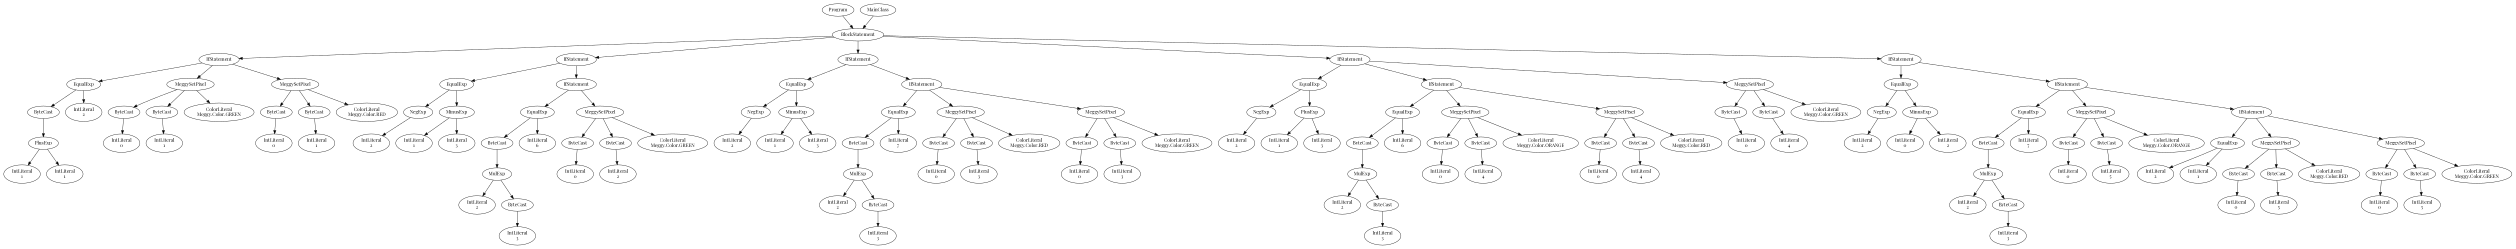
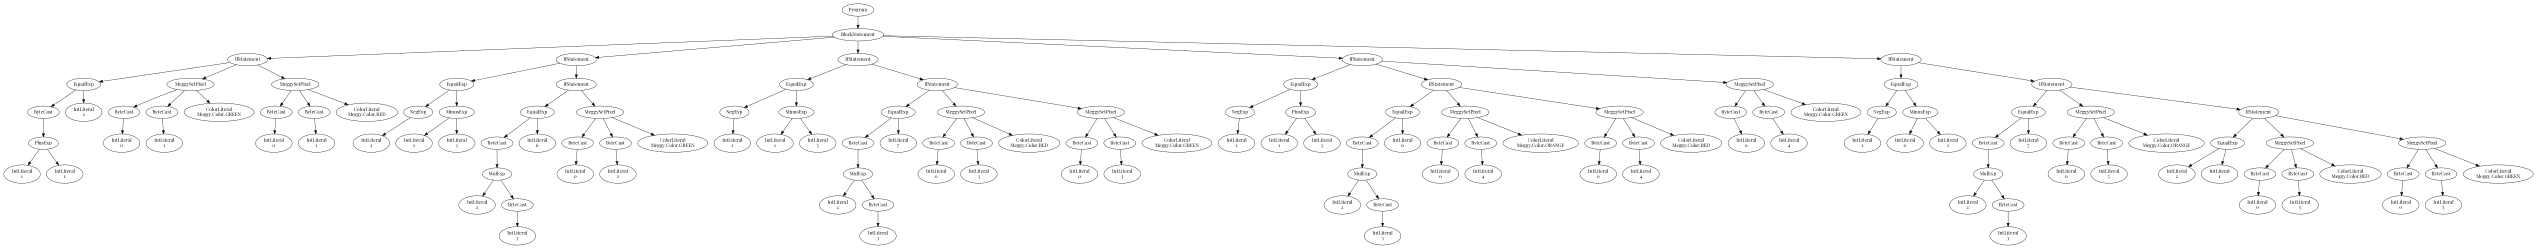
(878, 10) -> none
